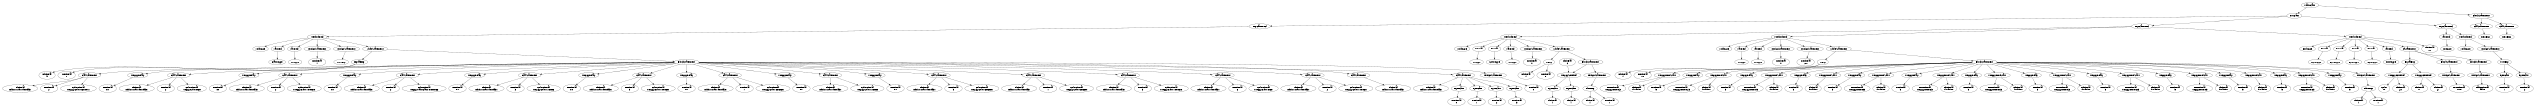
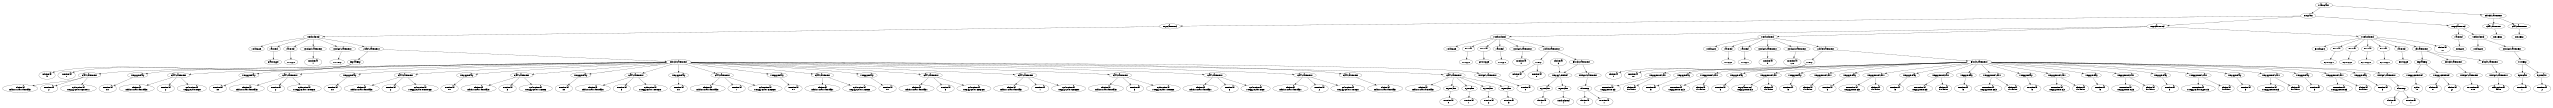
(424, 88) -> (420, 88)
(1750, 88) -> (1745, 88)
(2200, 88) -> (2198, 88)
none -> (2271, 88)
(2401, 88) -> none
(1571, 102) -> (1563, 102)
